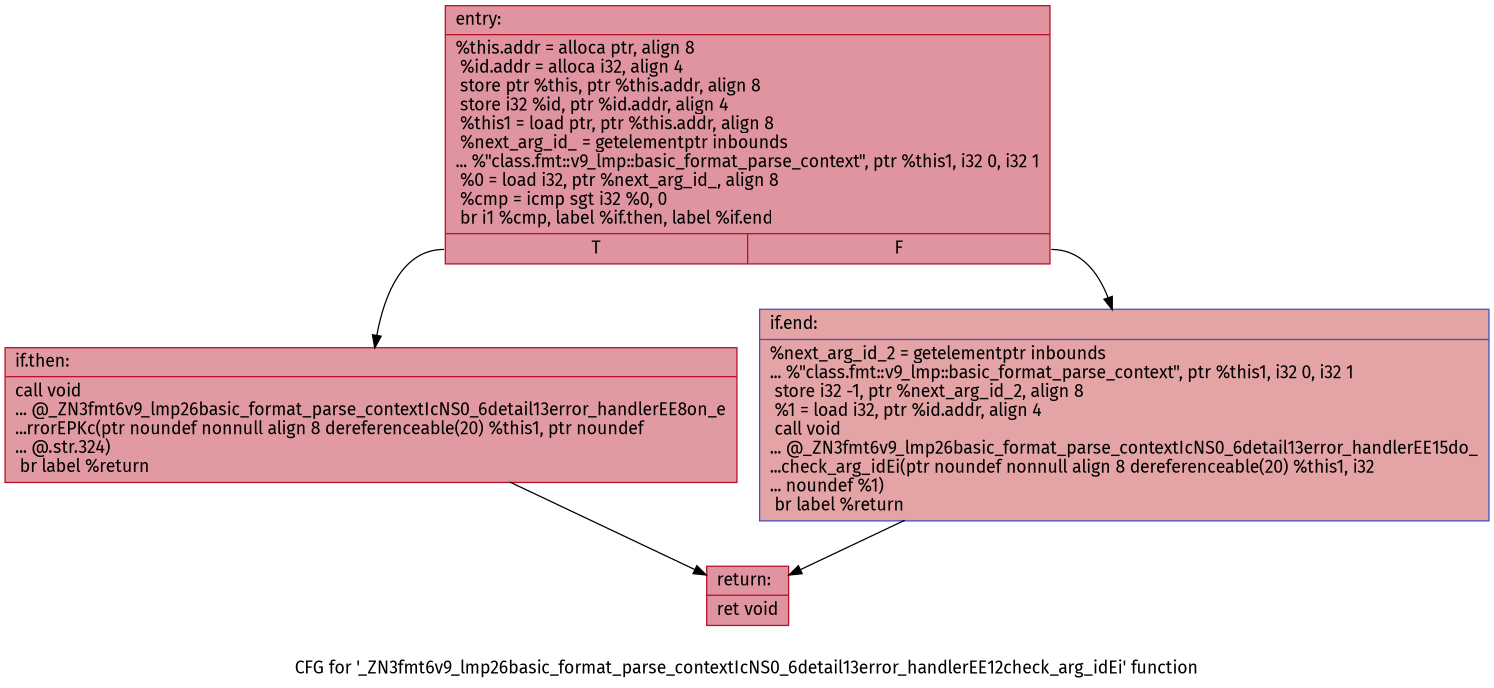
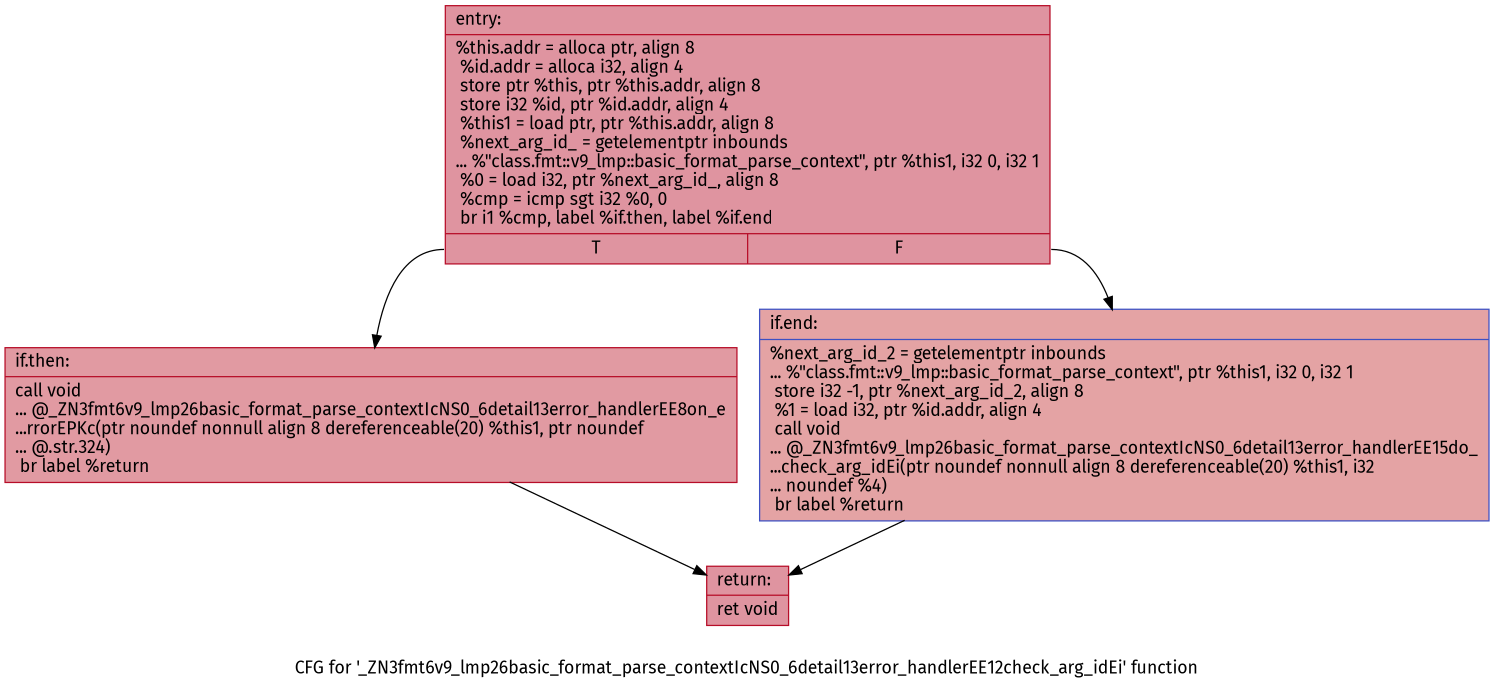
(827, 486) -> (829, 486)
